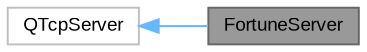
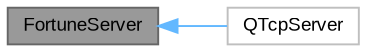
(184, 26) -> (202, 26)
